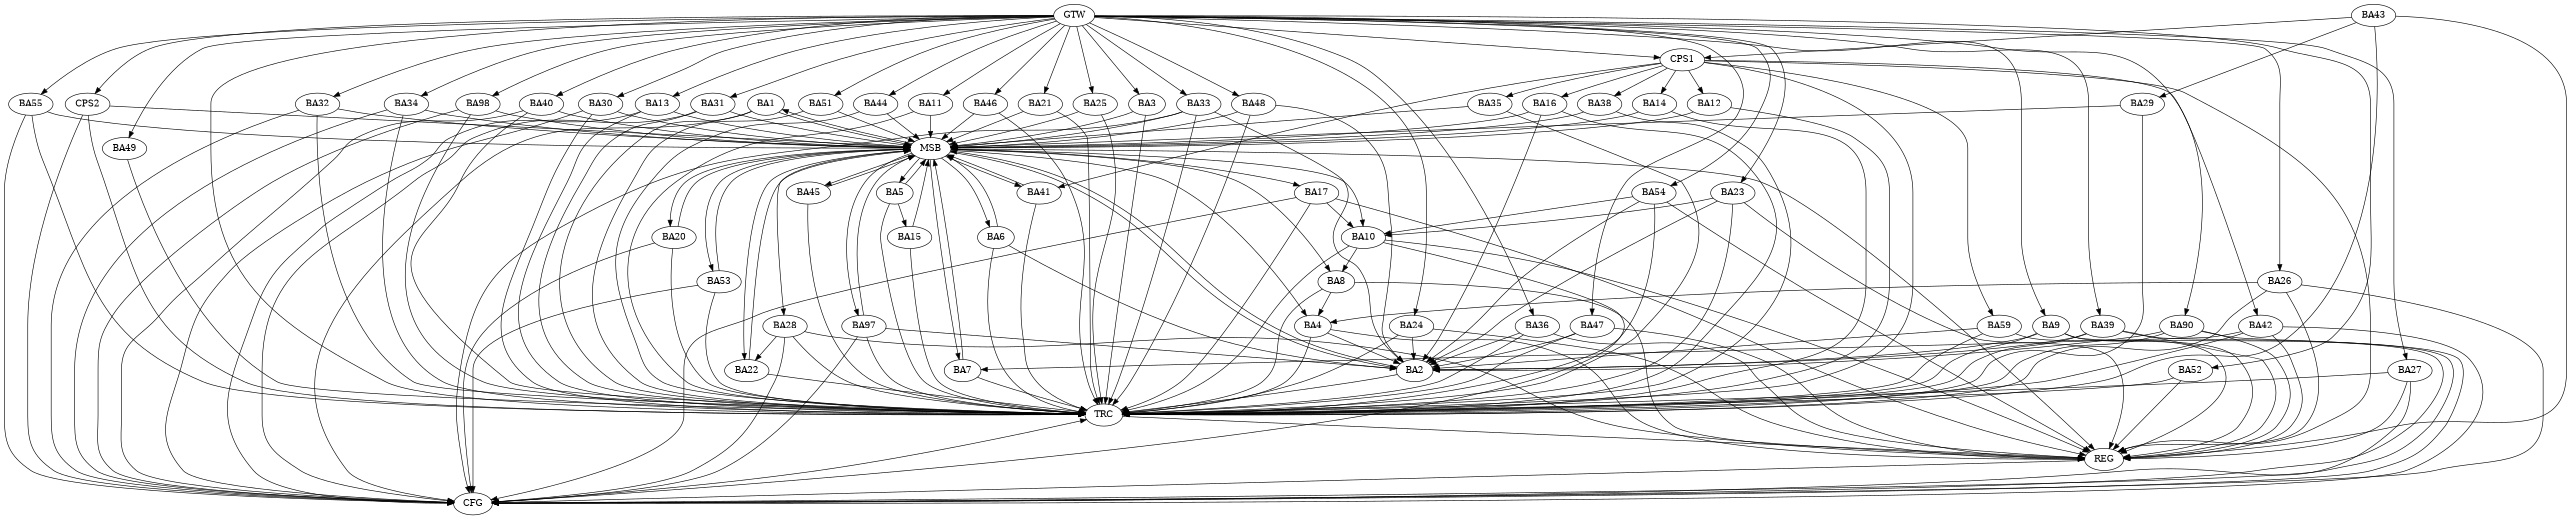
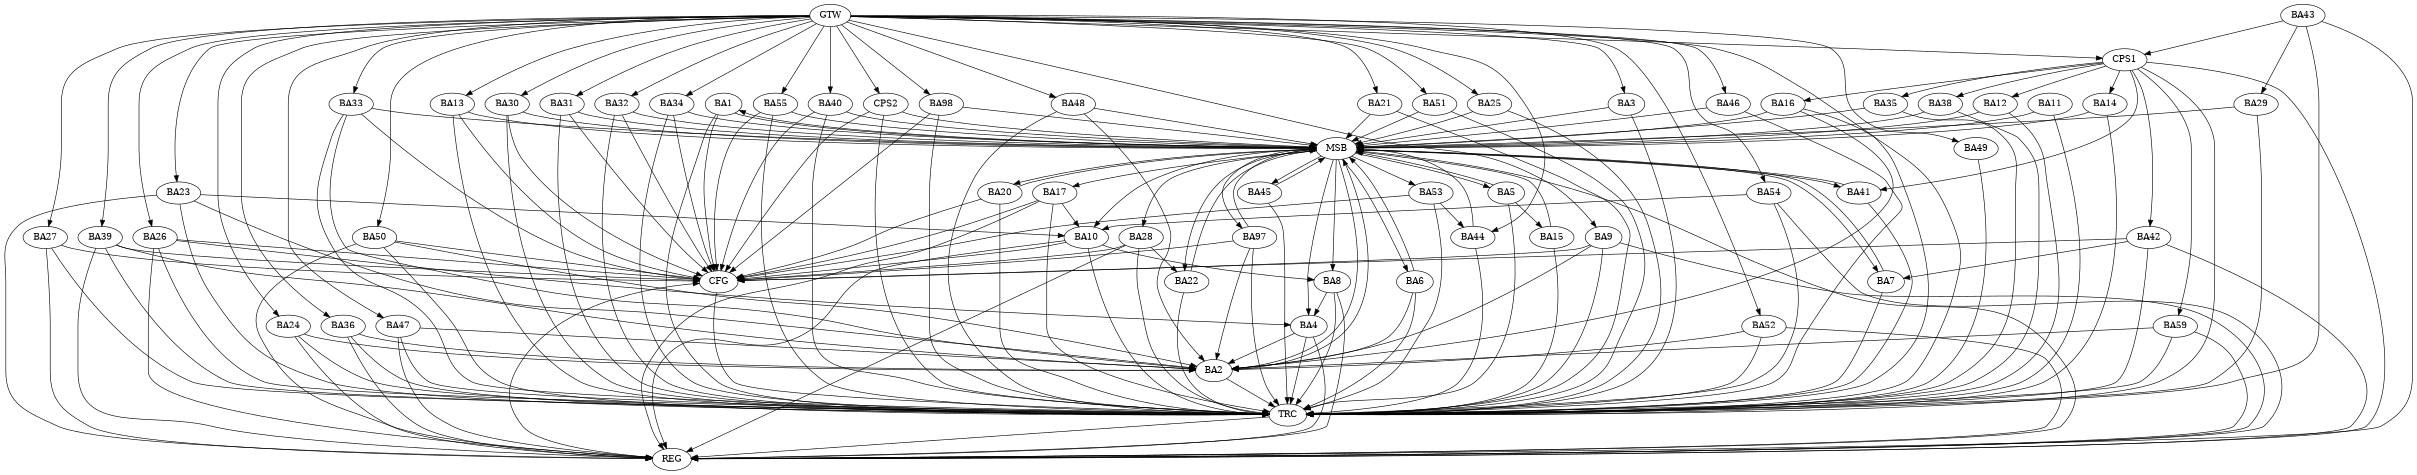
(1004, 56) -> none
(751, 171) -> (1450, 213)
(1529, 272) -> (1606, 349)
(2182, 326) -> (375, 237)
